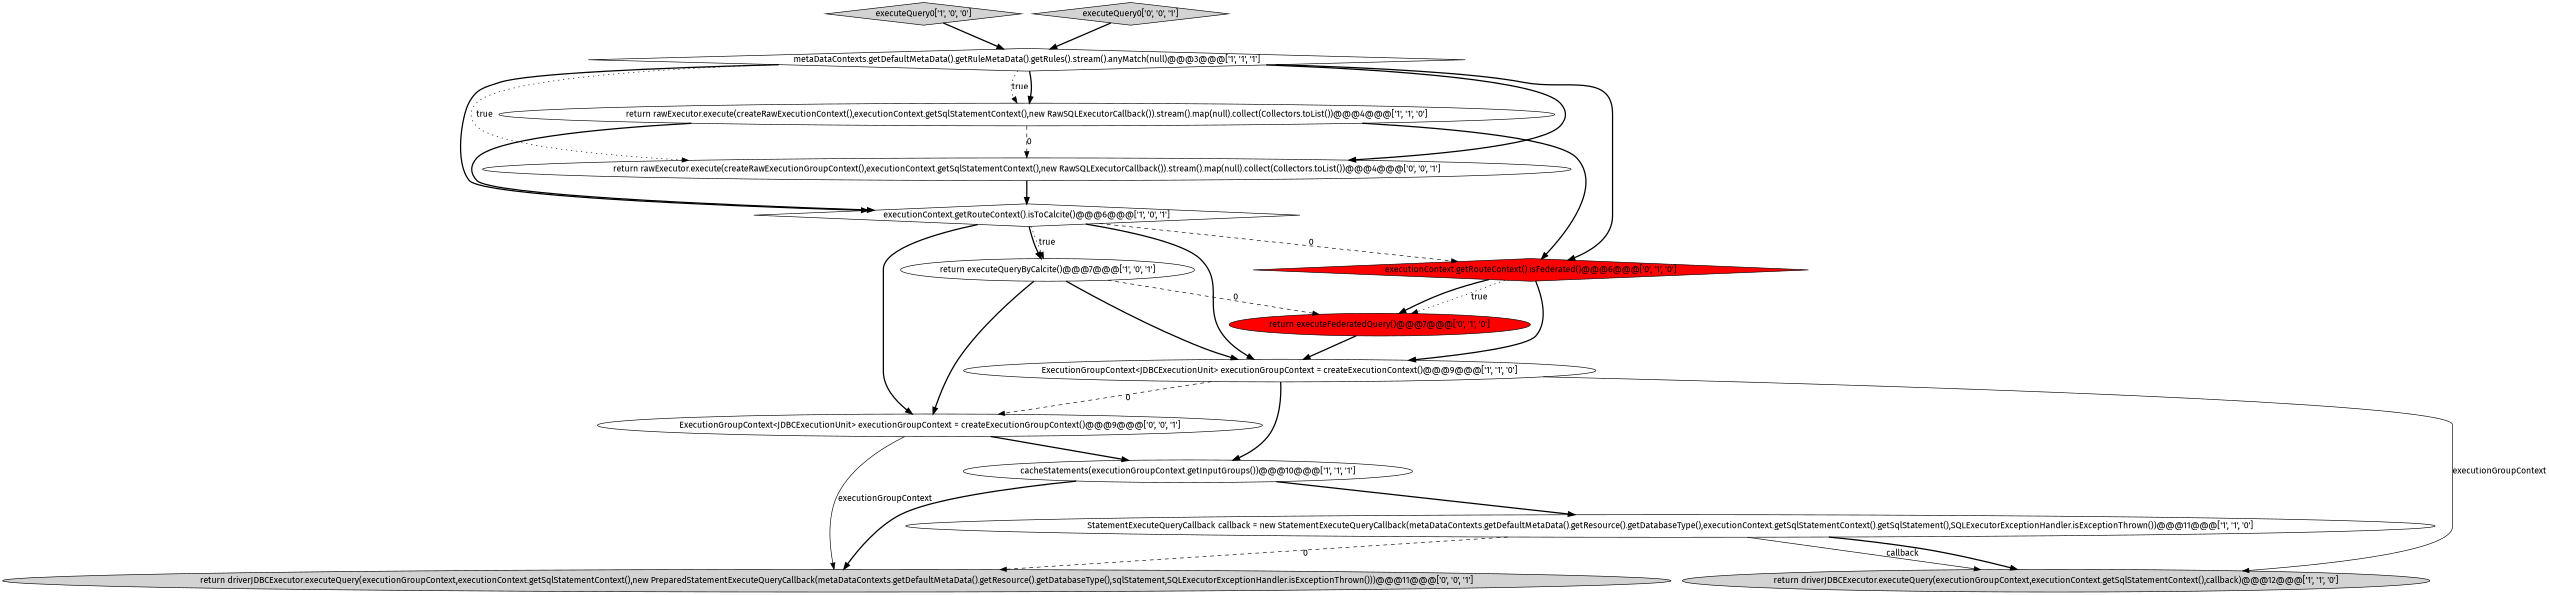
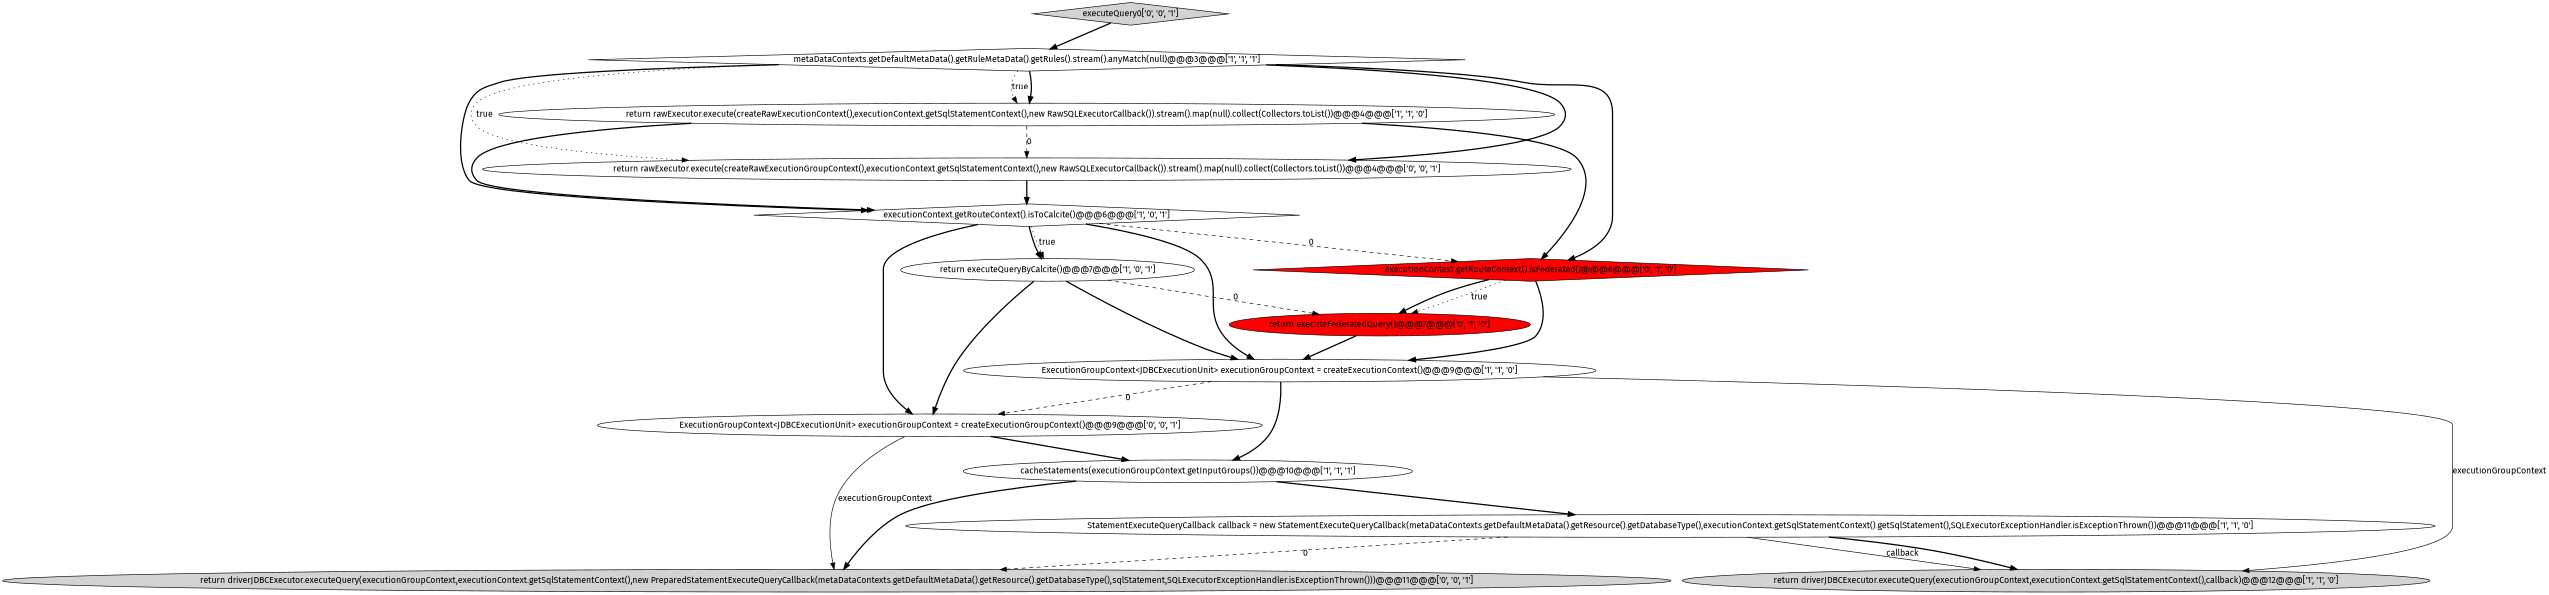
(924, 14) -> none
